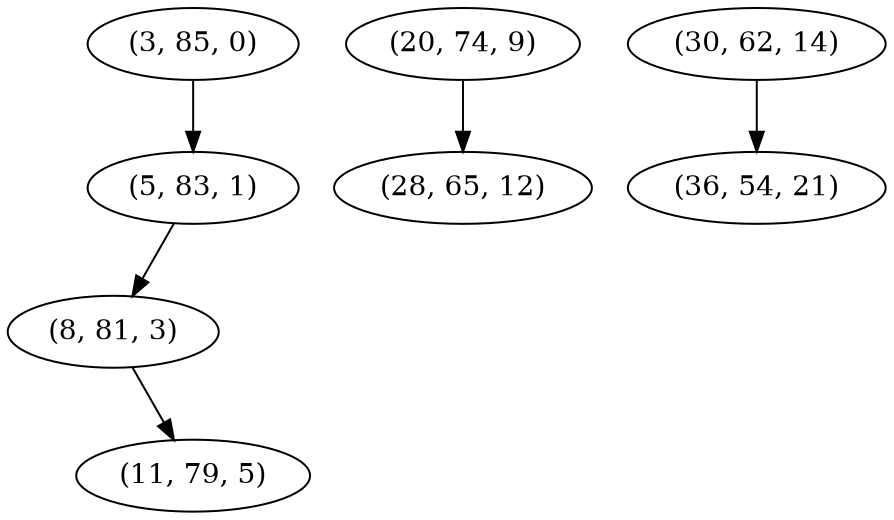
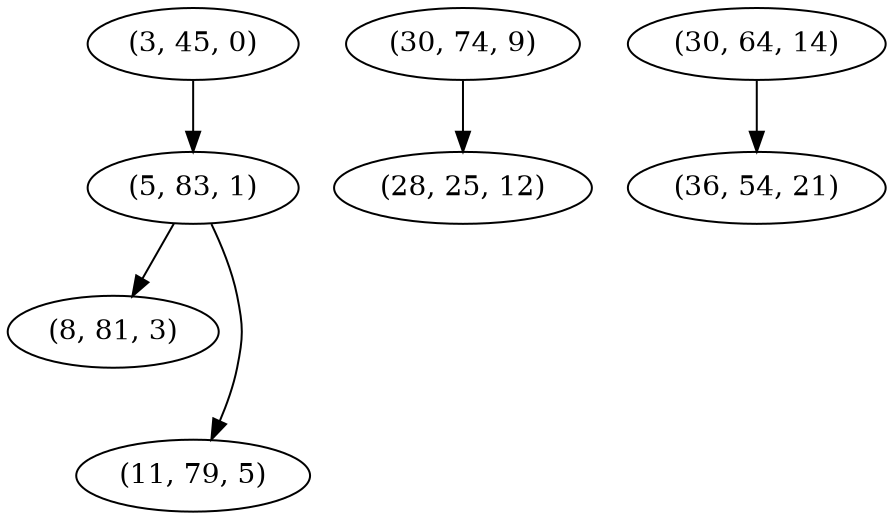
(193, 44) -> (193, 44)
(463, 44) -> (463, 44)
(757, 44) -> (757, 44)
(463, 188) -> (463, 188)
(148, 395) -> (241, 322)
